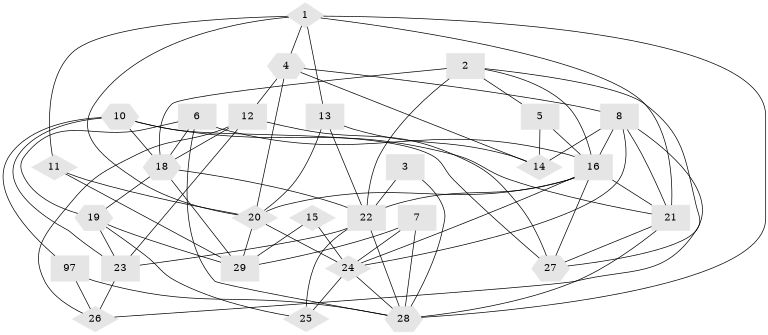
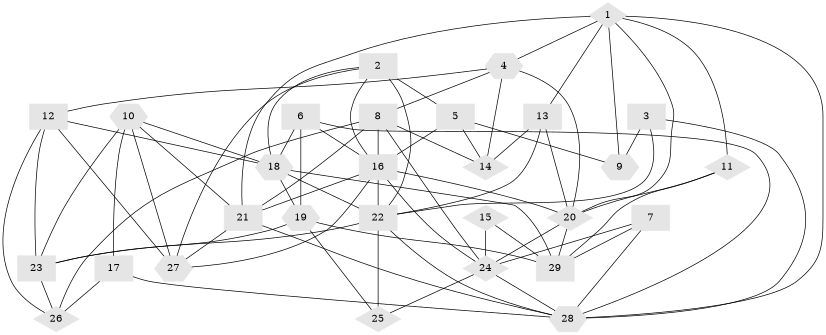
none -> (620, 167)
(70, 268) -> (114, 268)
